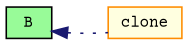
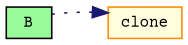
(88, 33) -> (72, 12)
